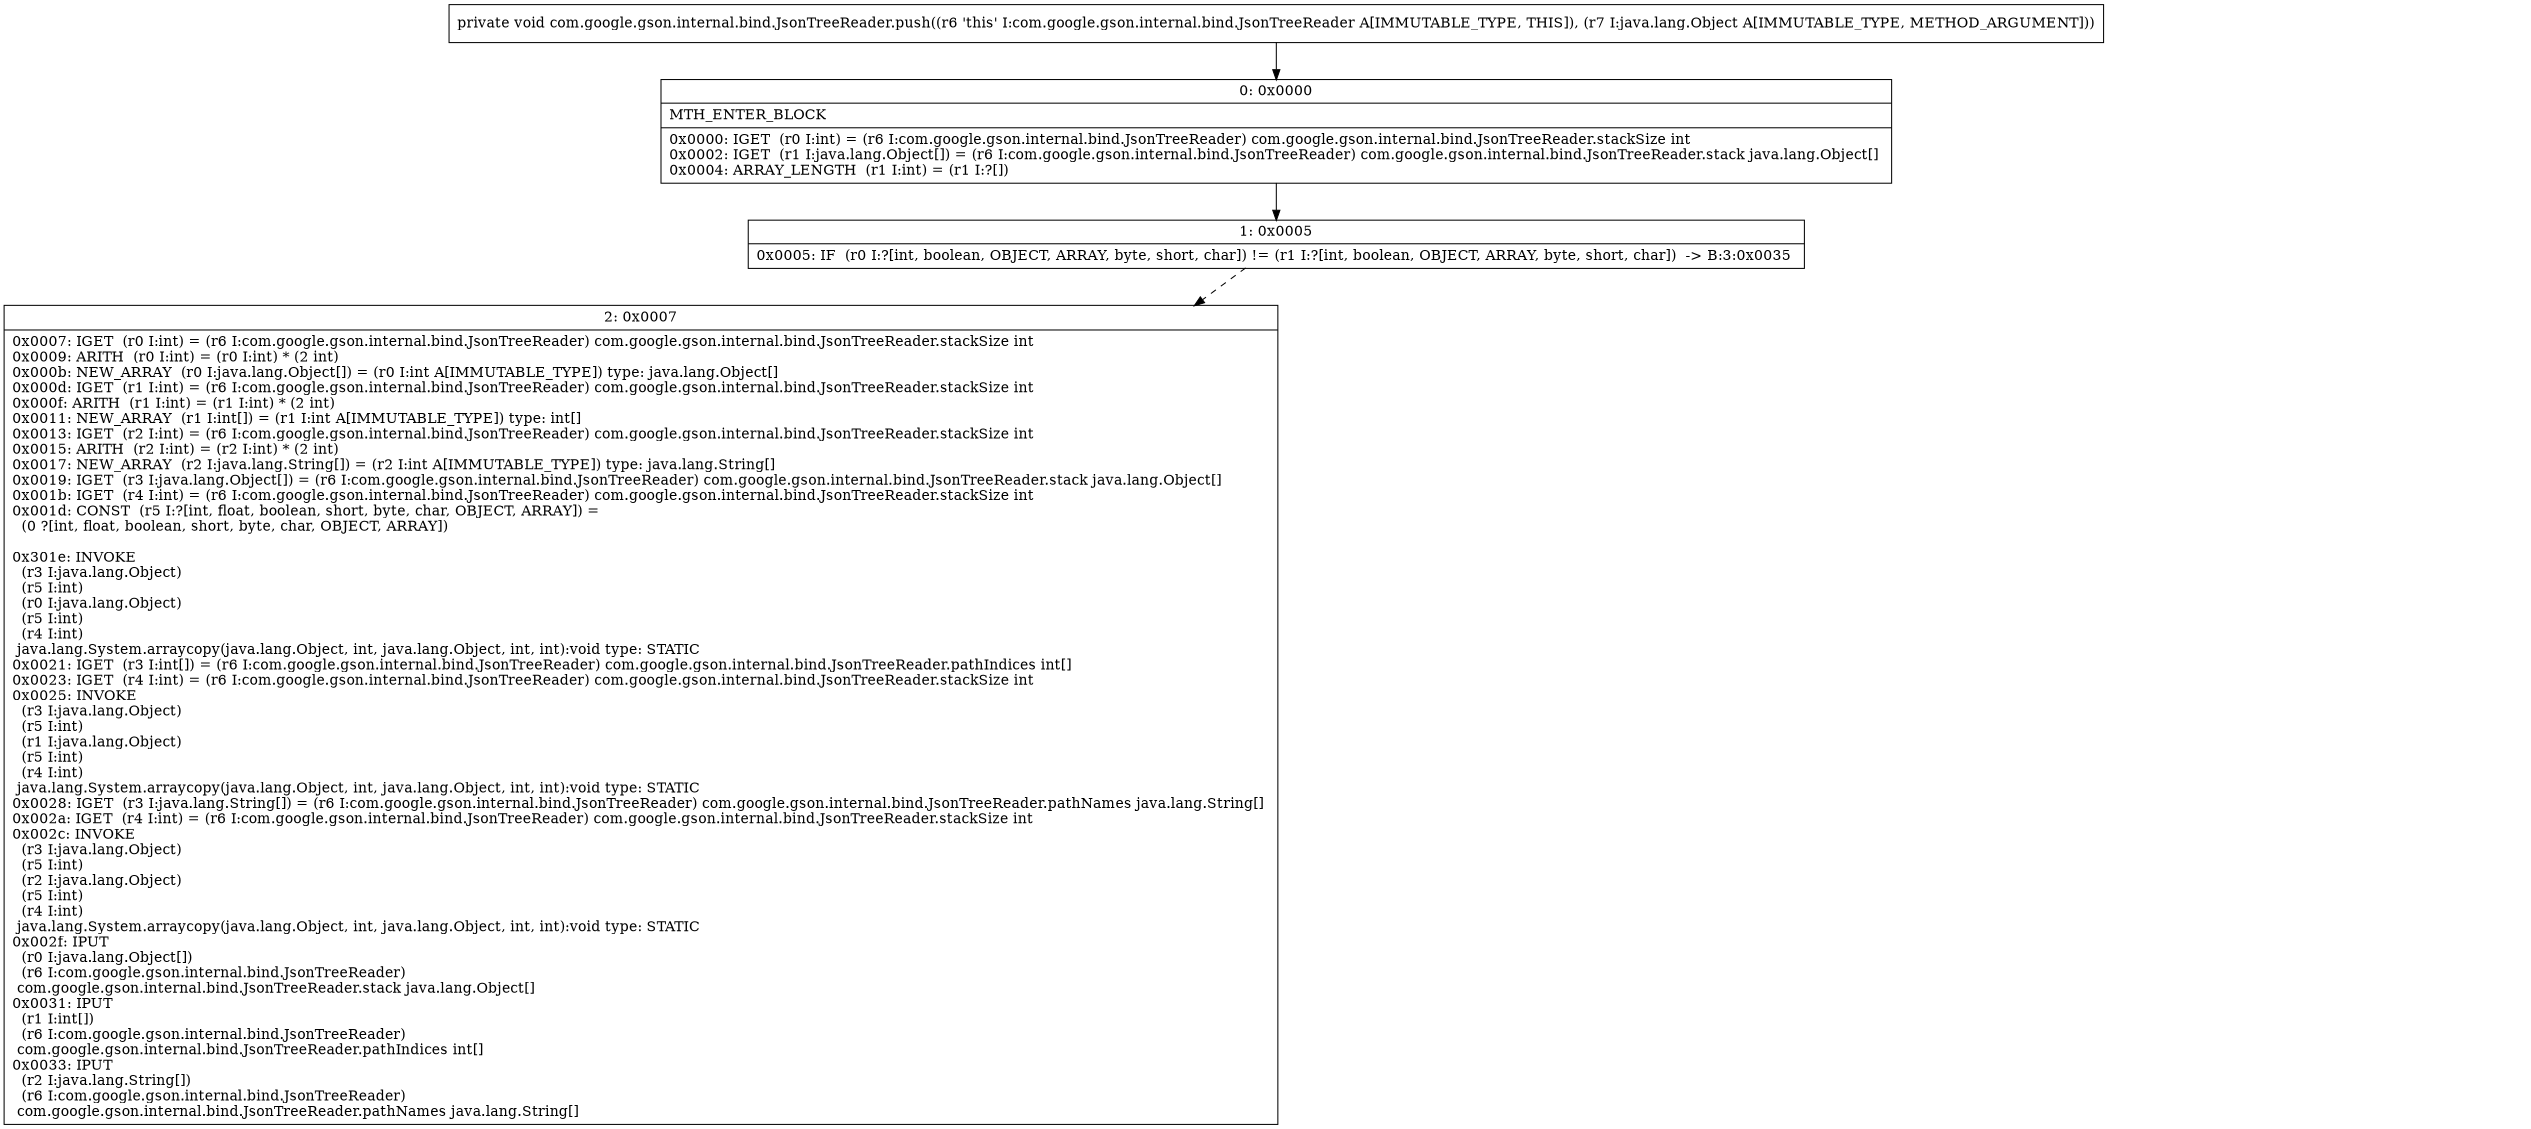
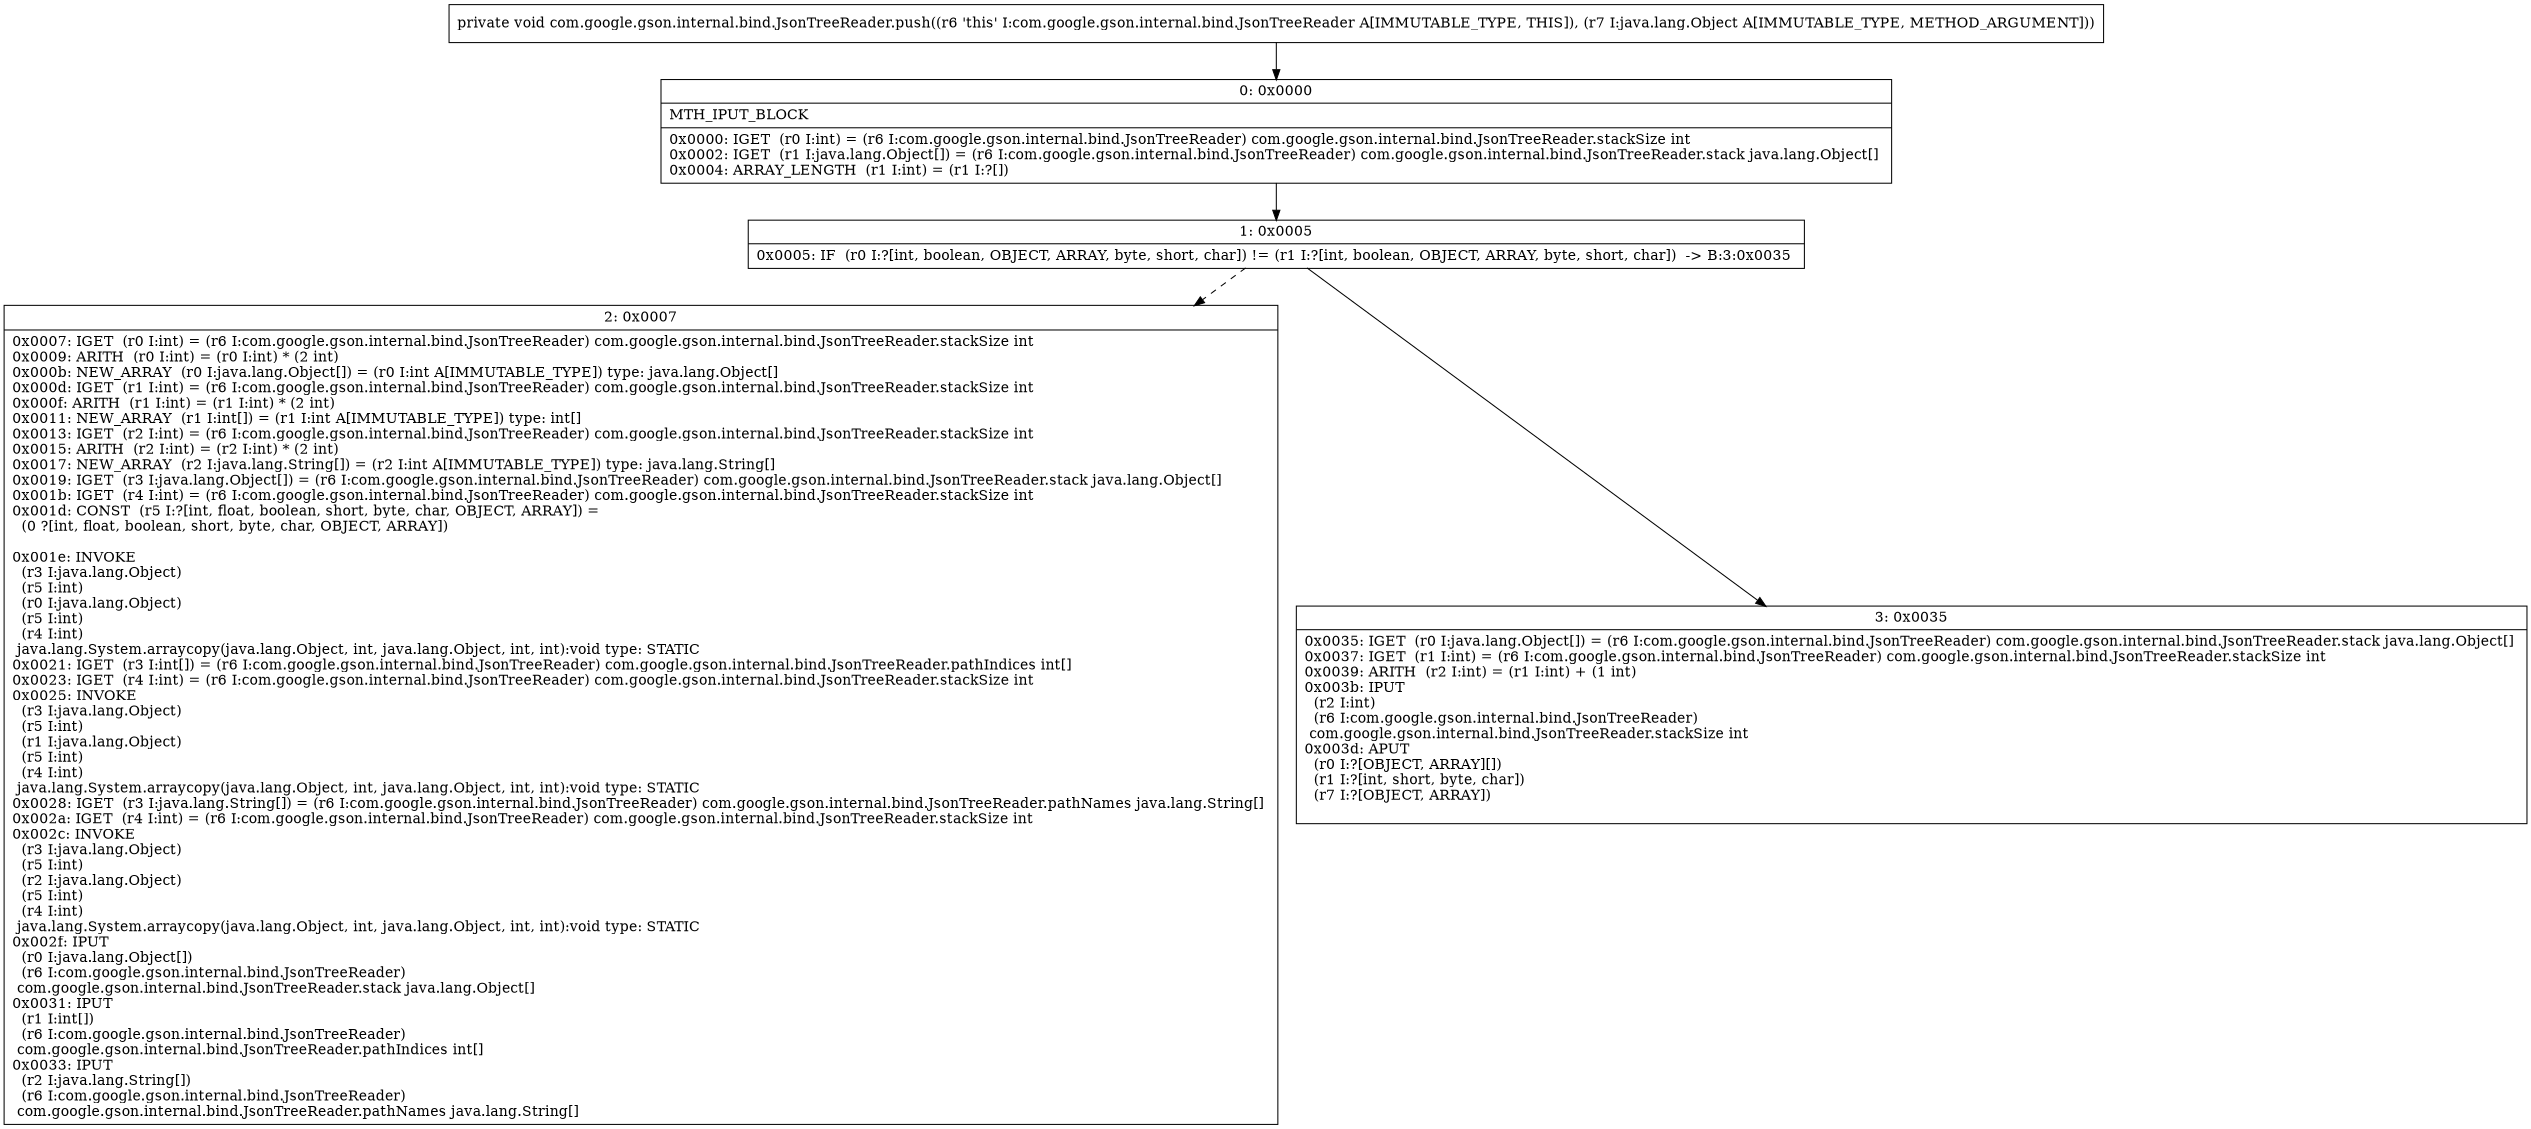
(748, 115) -> (739, 115)
(79, 557) -> (79, 557)
none -> (1912, 715)
